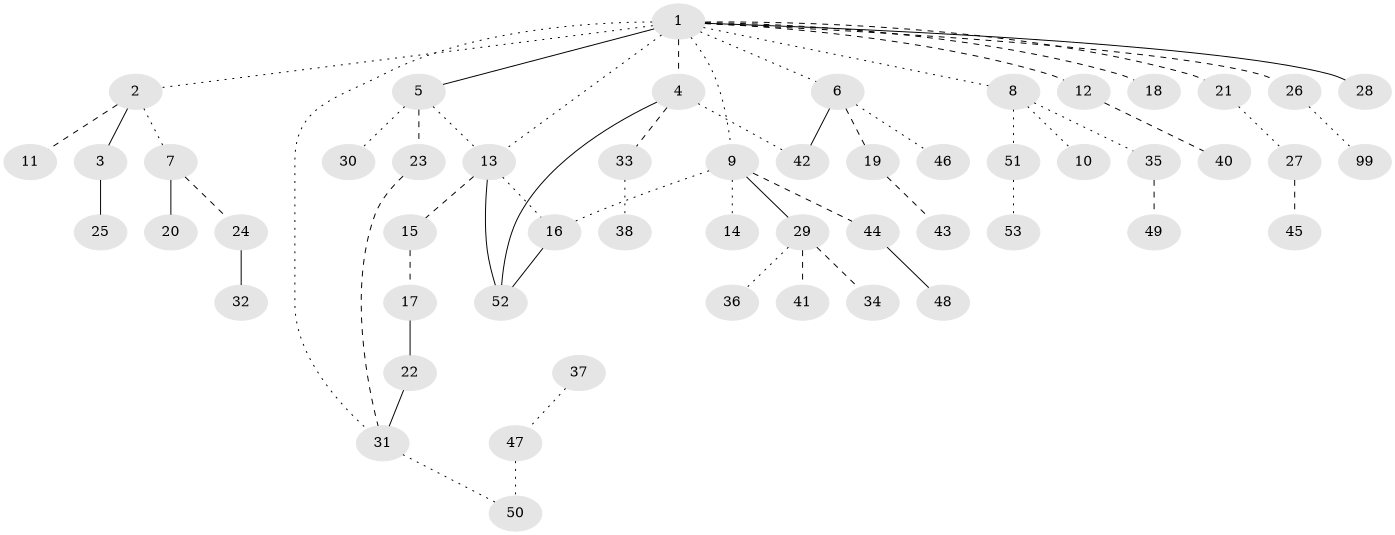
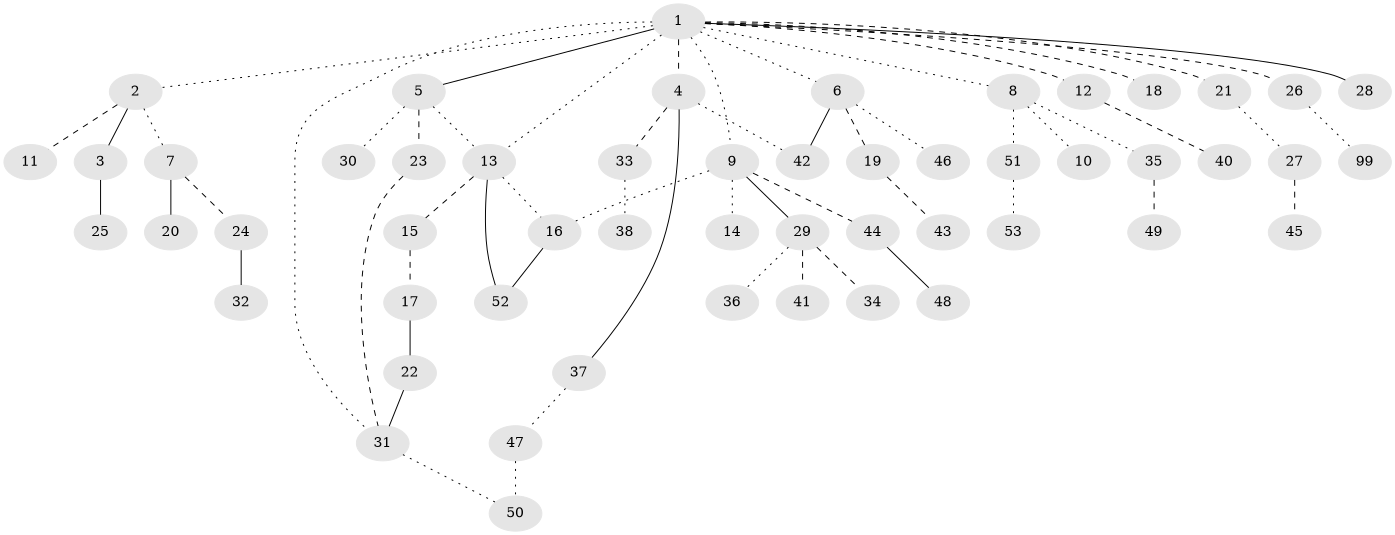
(552, 172) -> (662, 243)
